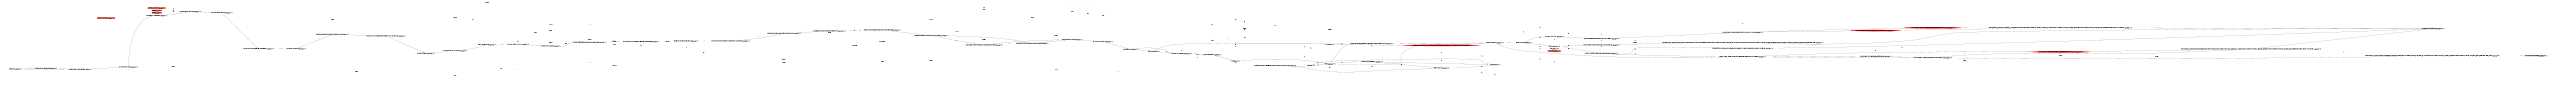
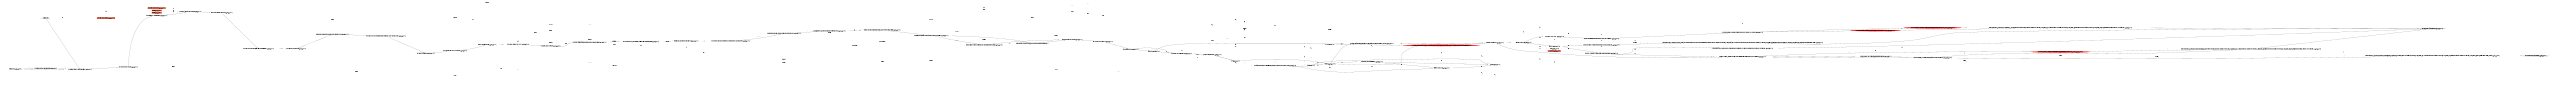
none -> (46, 18)
